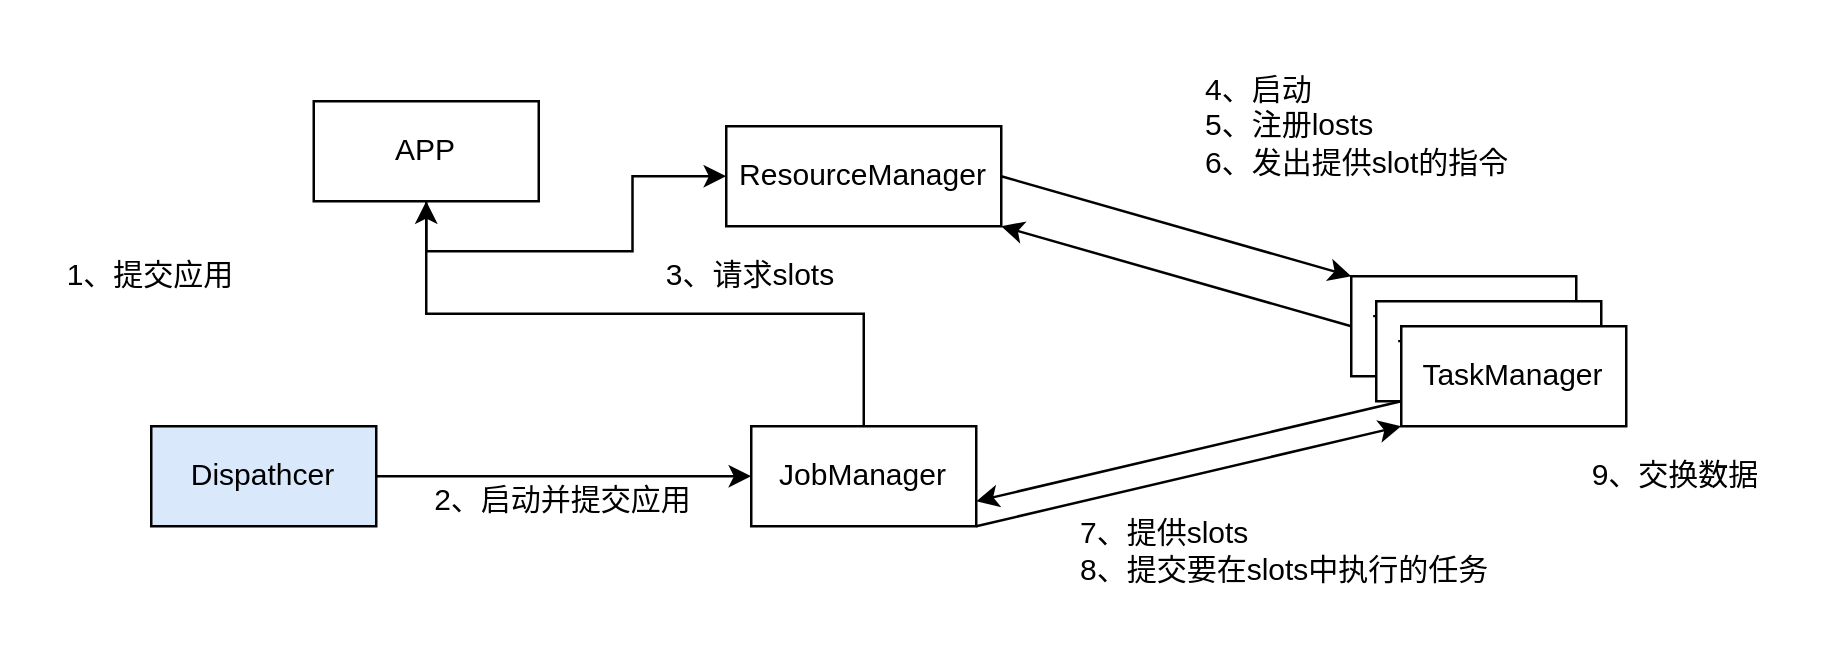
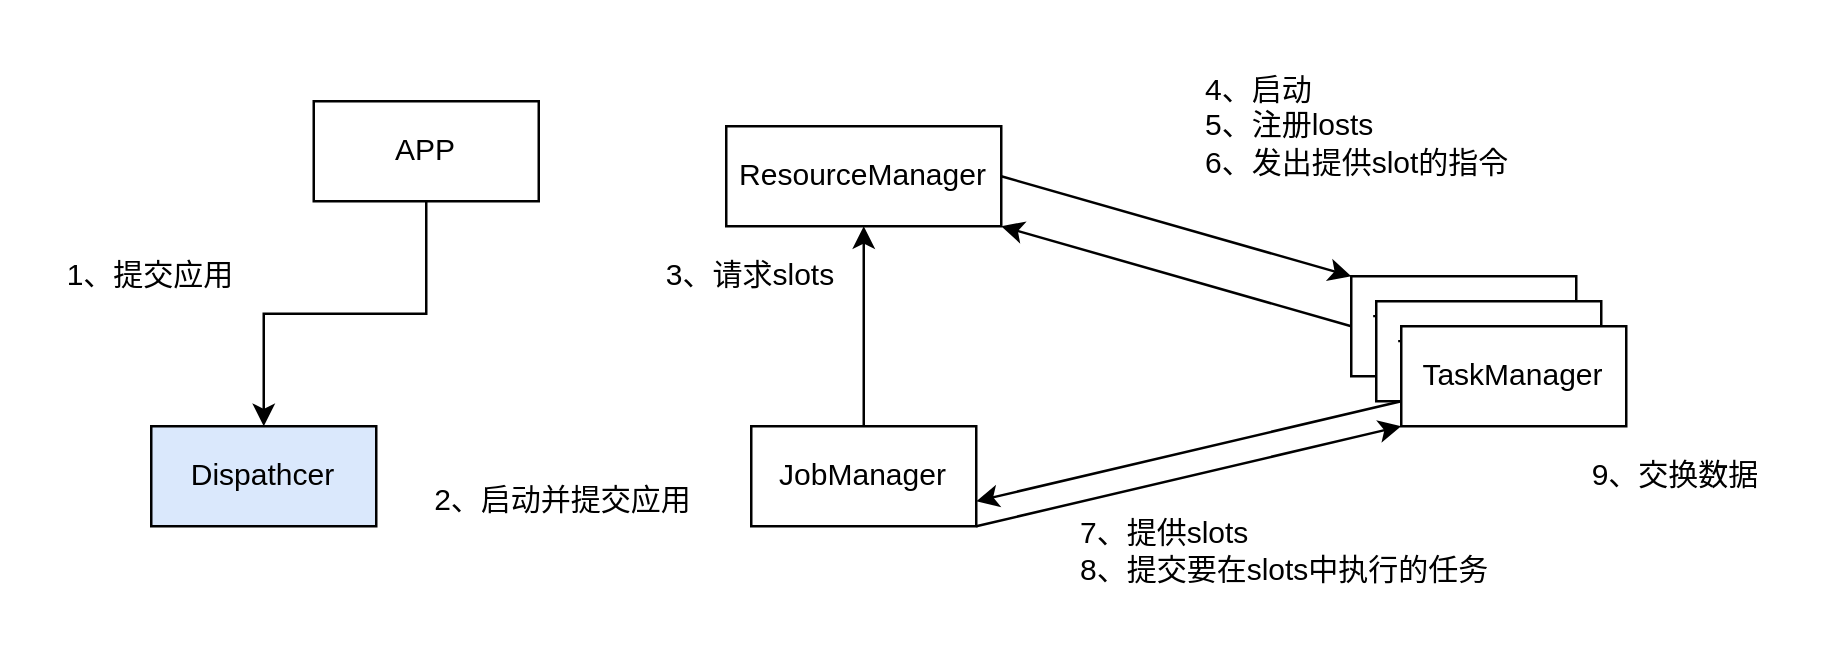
(607, 251) -> (297, 314)
(647, 314) -> (864, 279)
(555, 476) -> none
